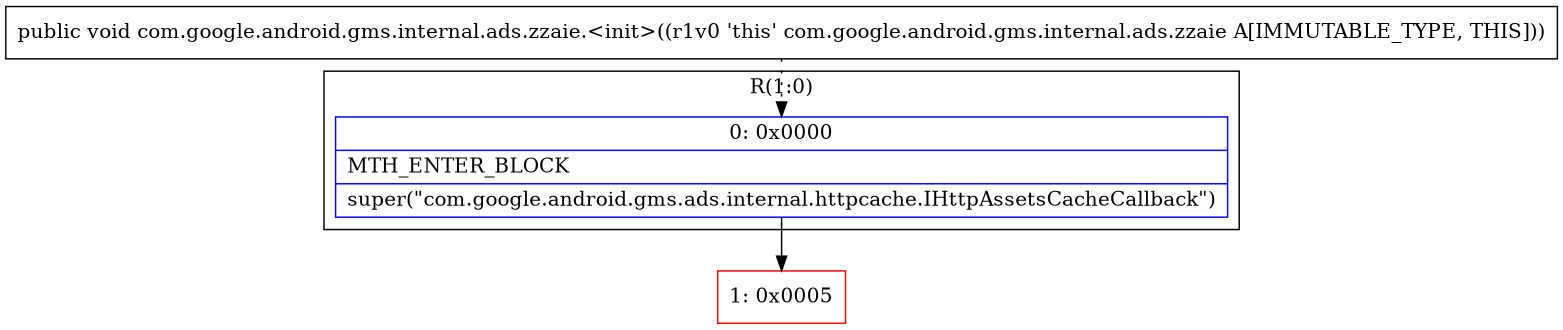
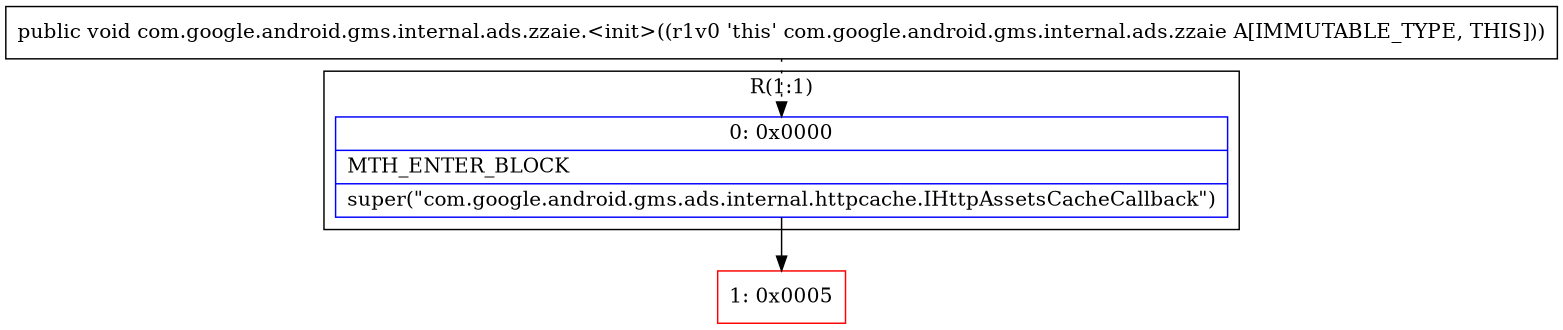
(782, 88) -> (782, 88)
